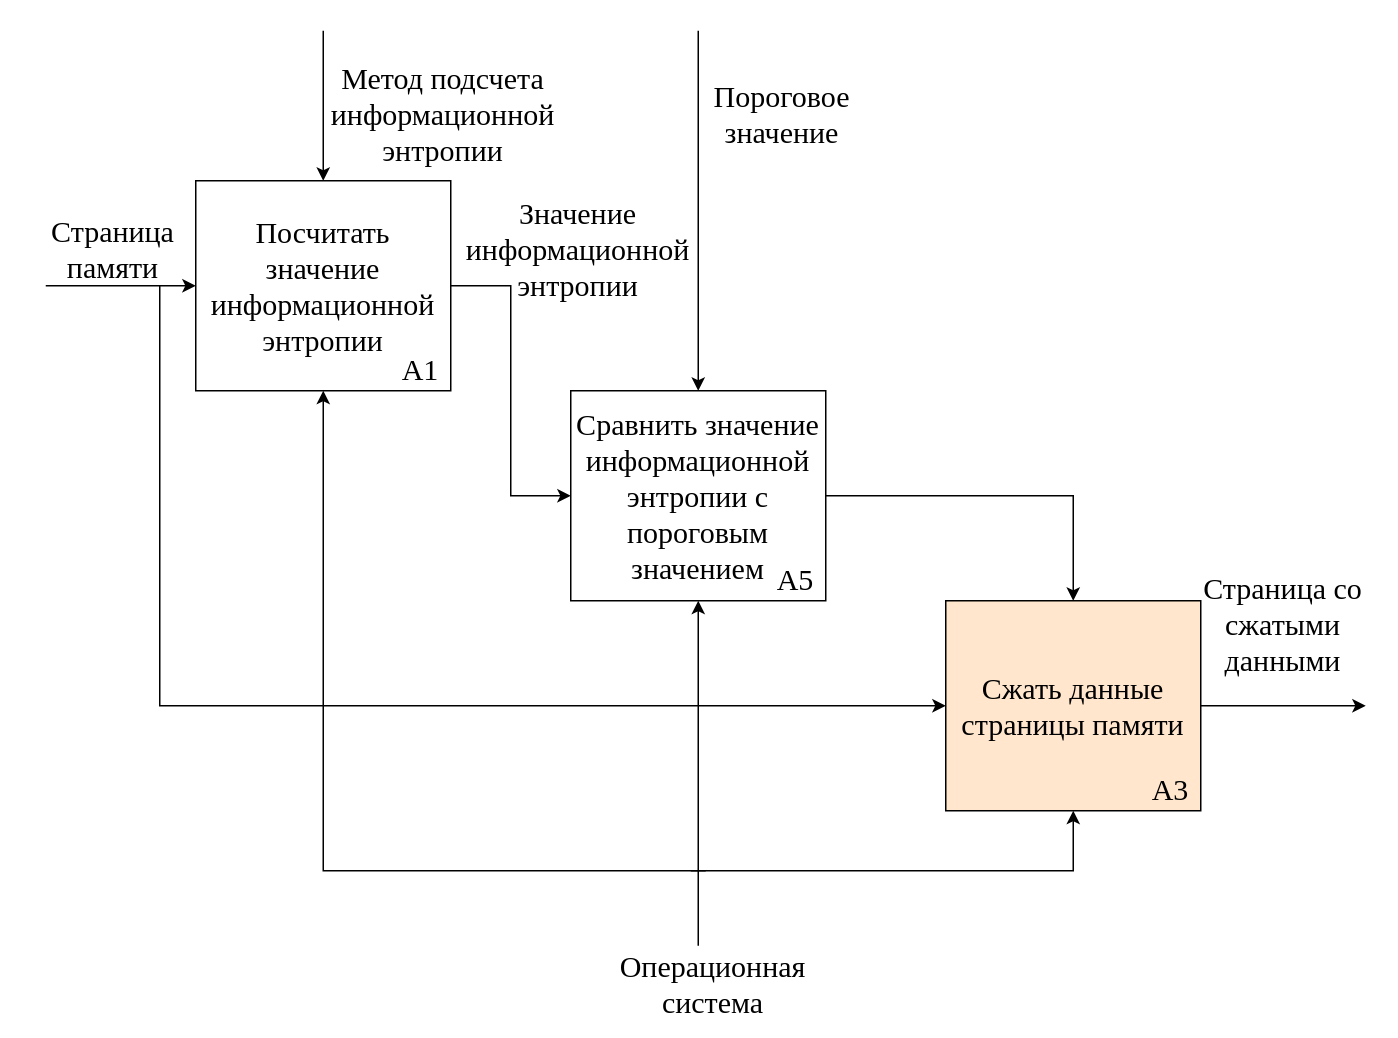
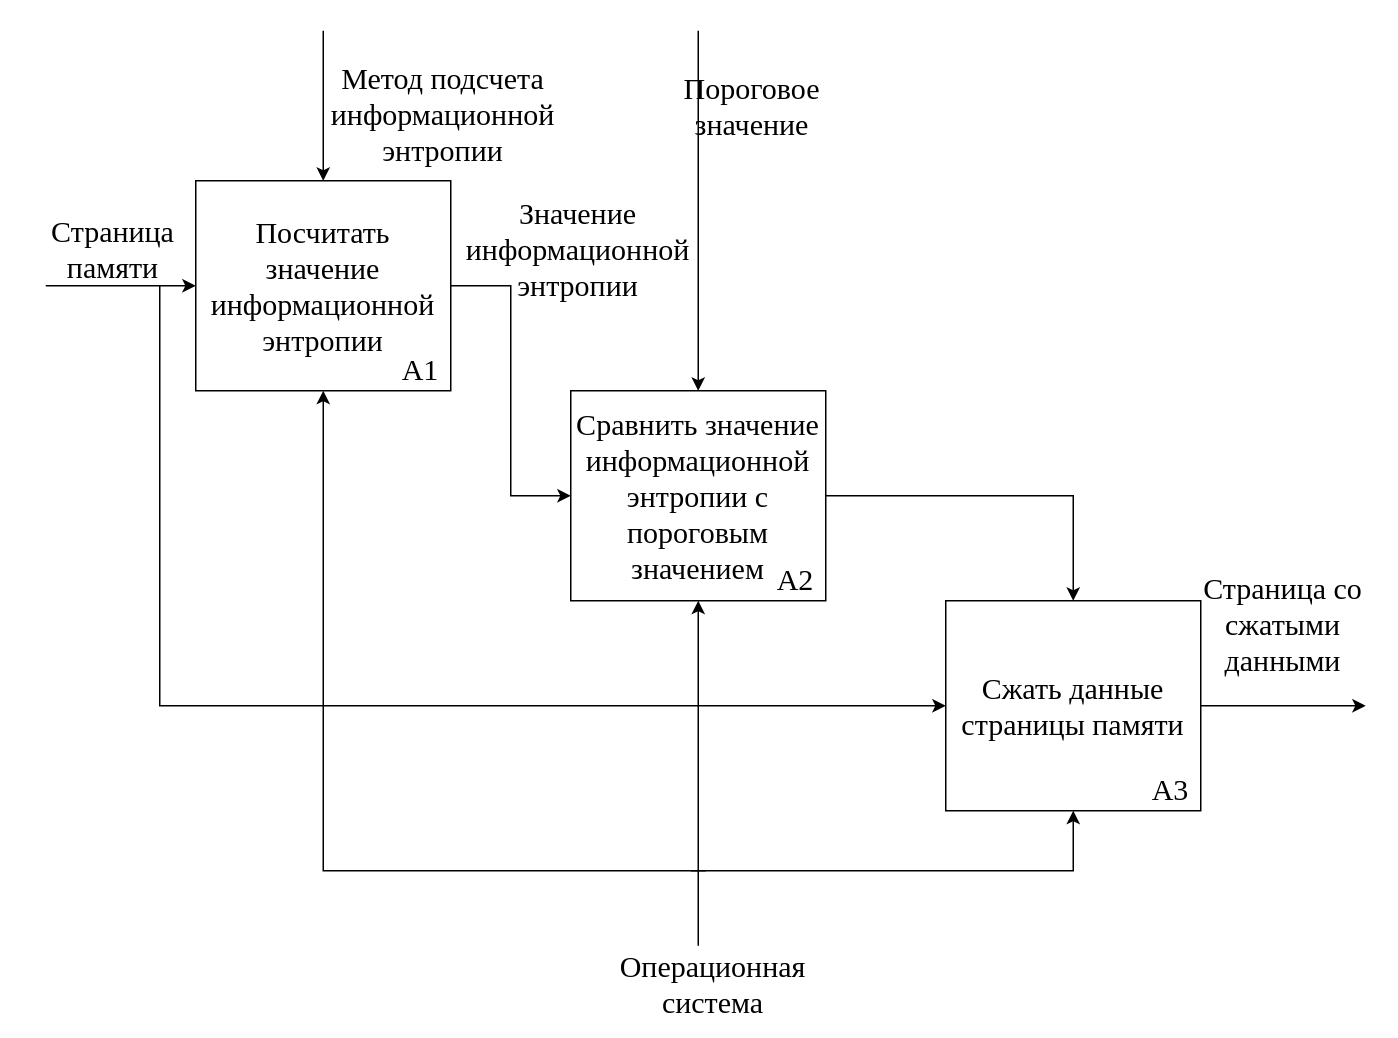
(782, 113) -> (752, 106)
(796, 578) -> (796, 578)
(1073, 706) -> (1073, 706)
